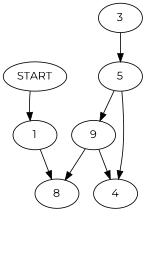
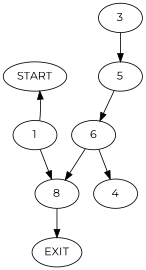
(30, 102) -> (40, 110)
(124, 131) -> none
(94, 135) -> (94, 135)
none -> (57, 252)
